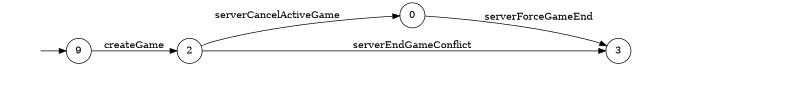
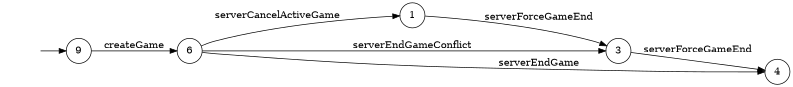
(412, 15) -> (412, 15)
(190, 51) -> (190, 51)
none -> (777, 72)
